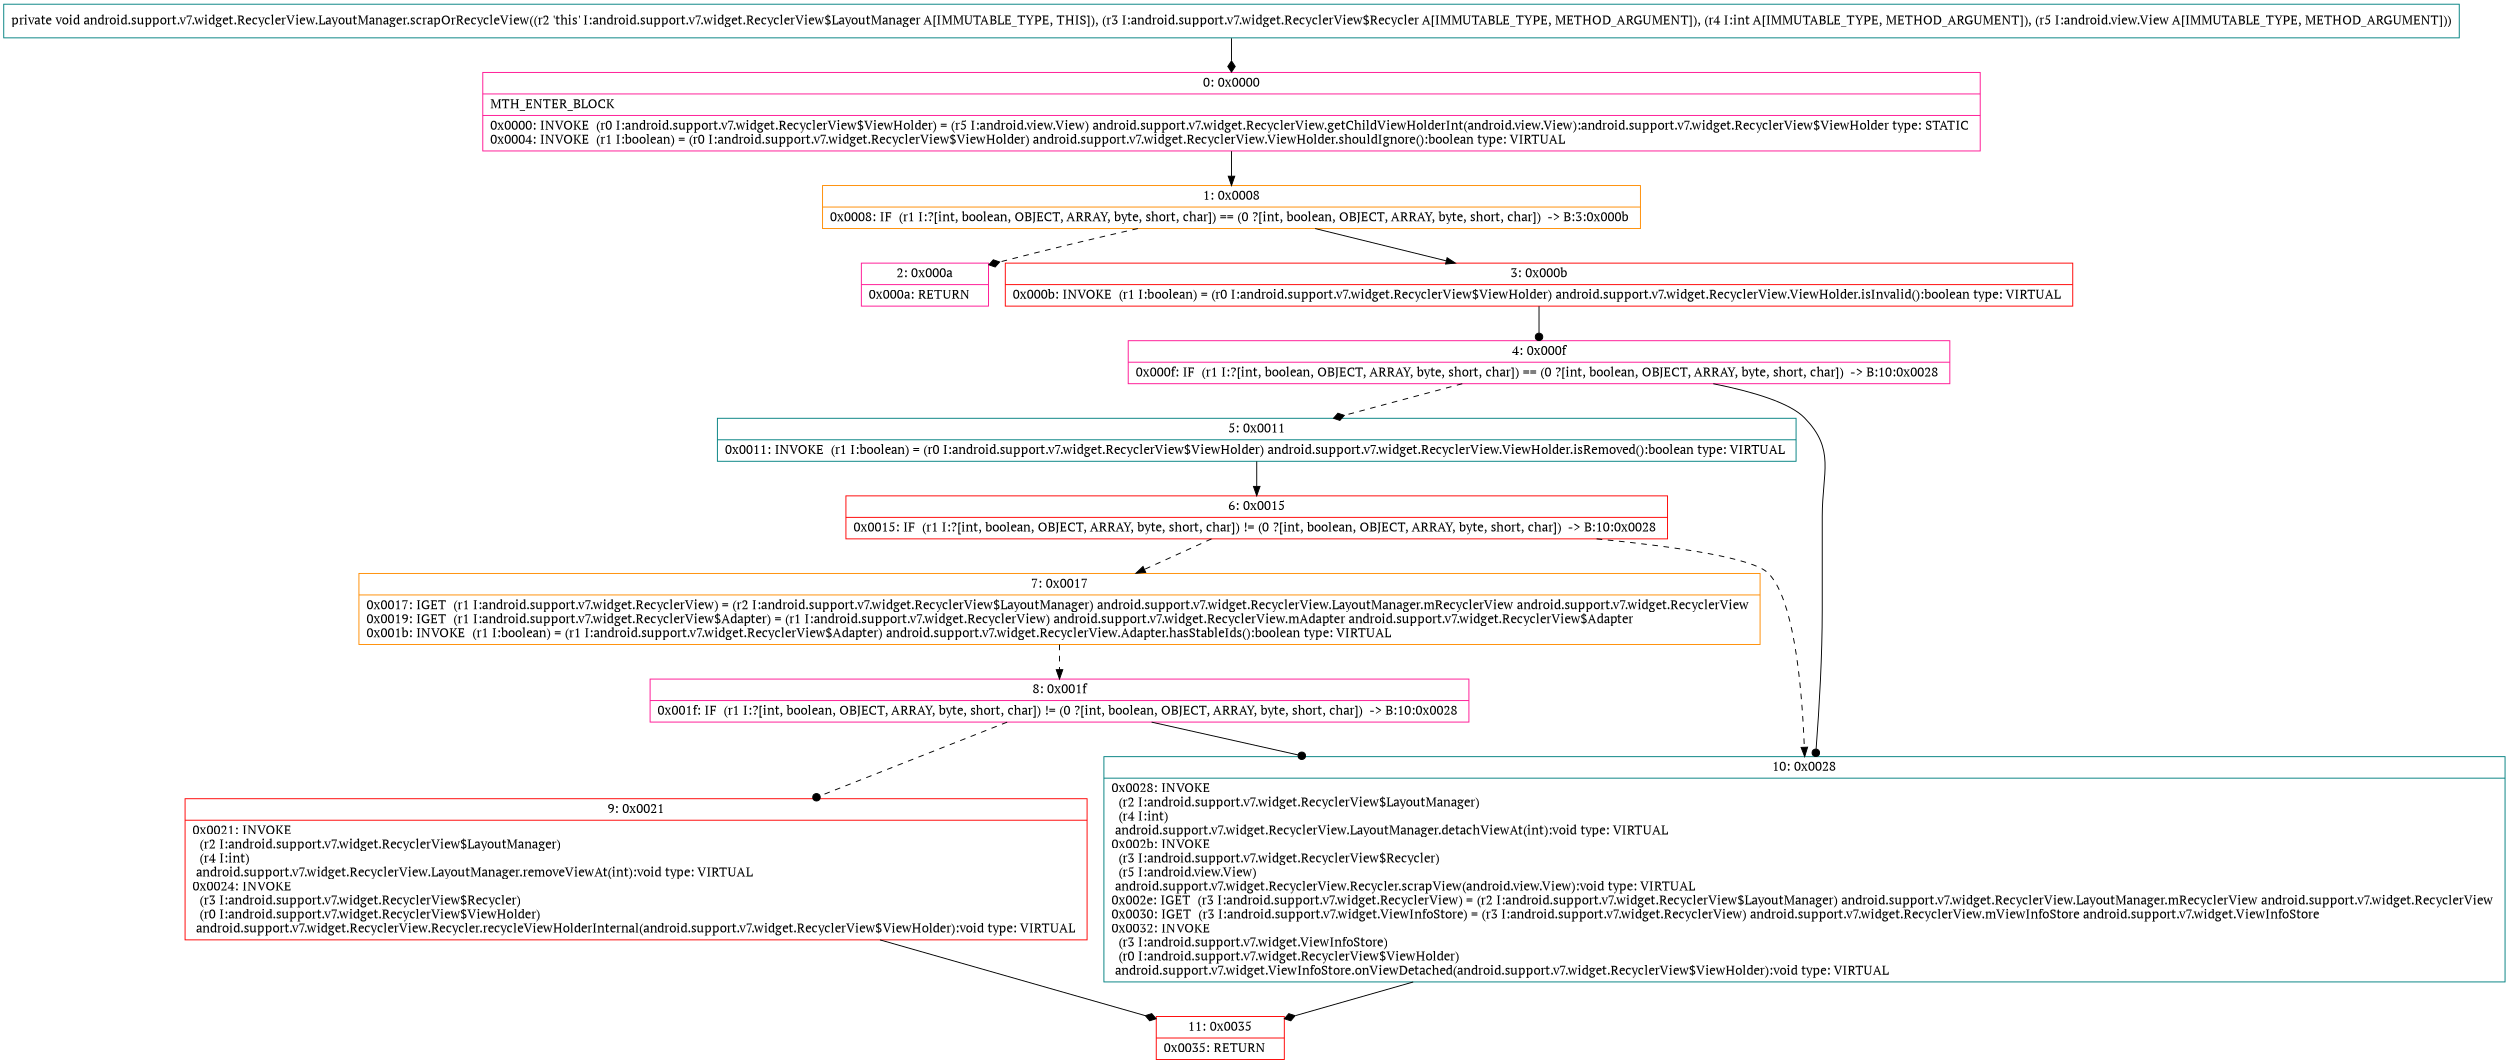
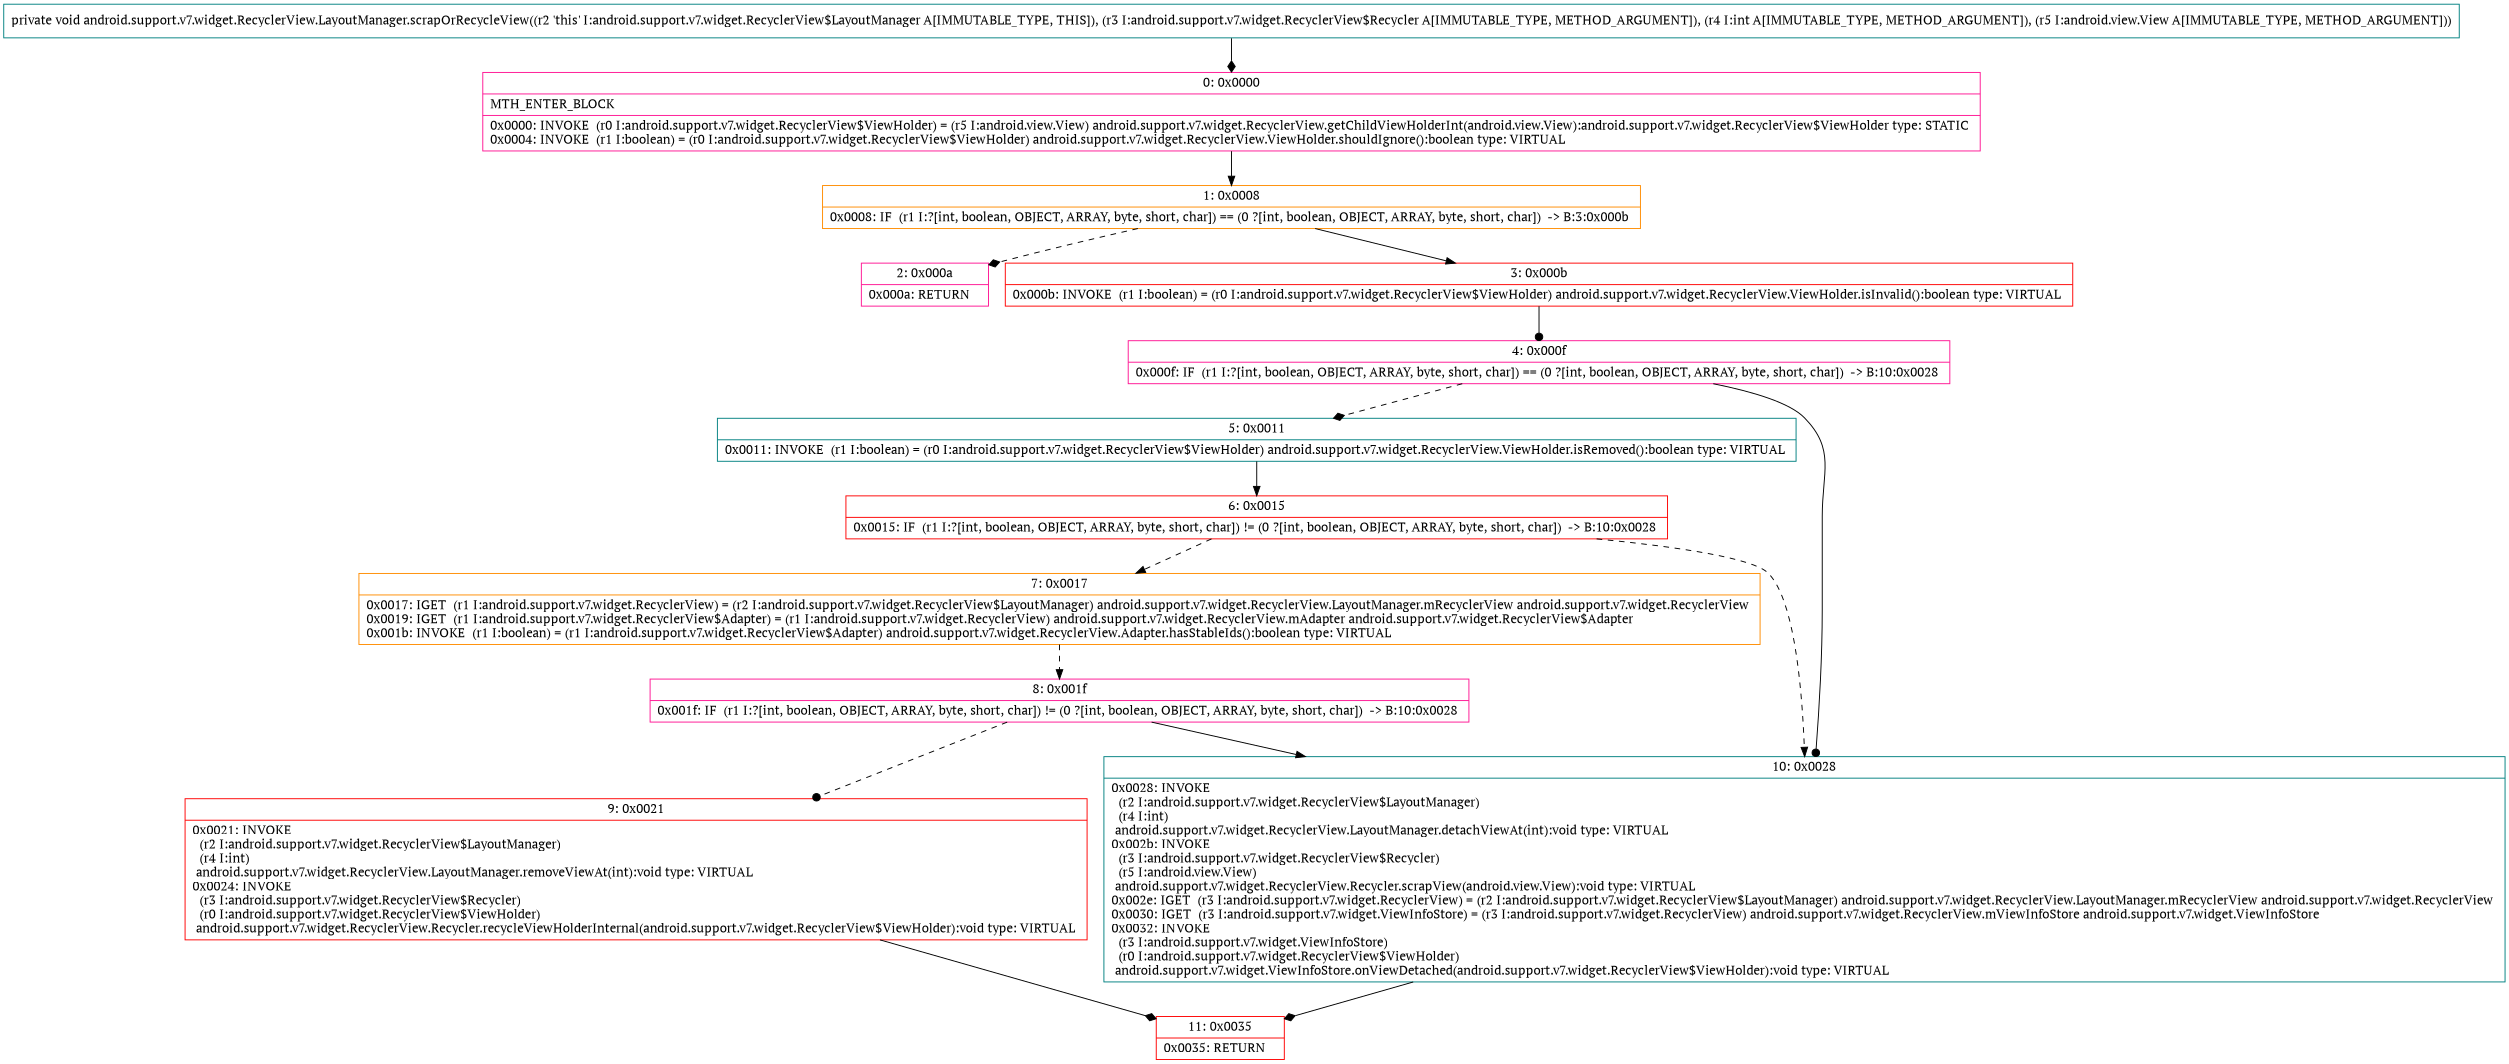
(1225, 739) -> (1224, 738)
